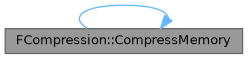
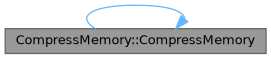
(124, 41) -> (136, 41)
